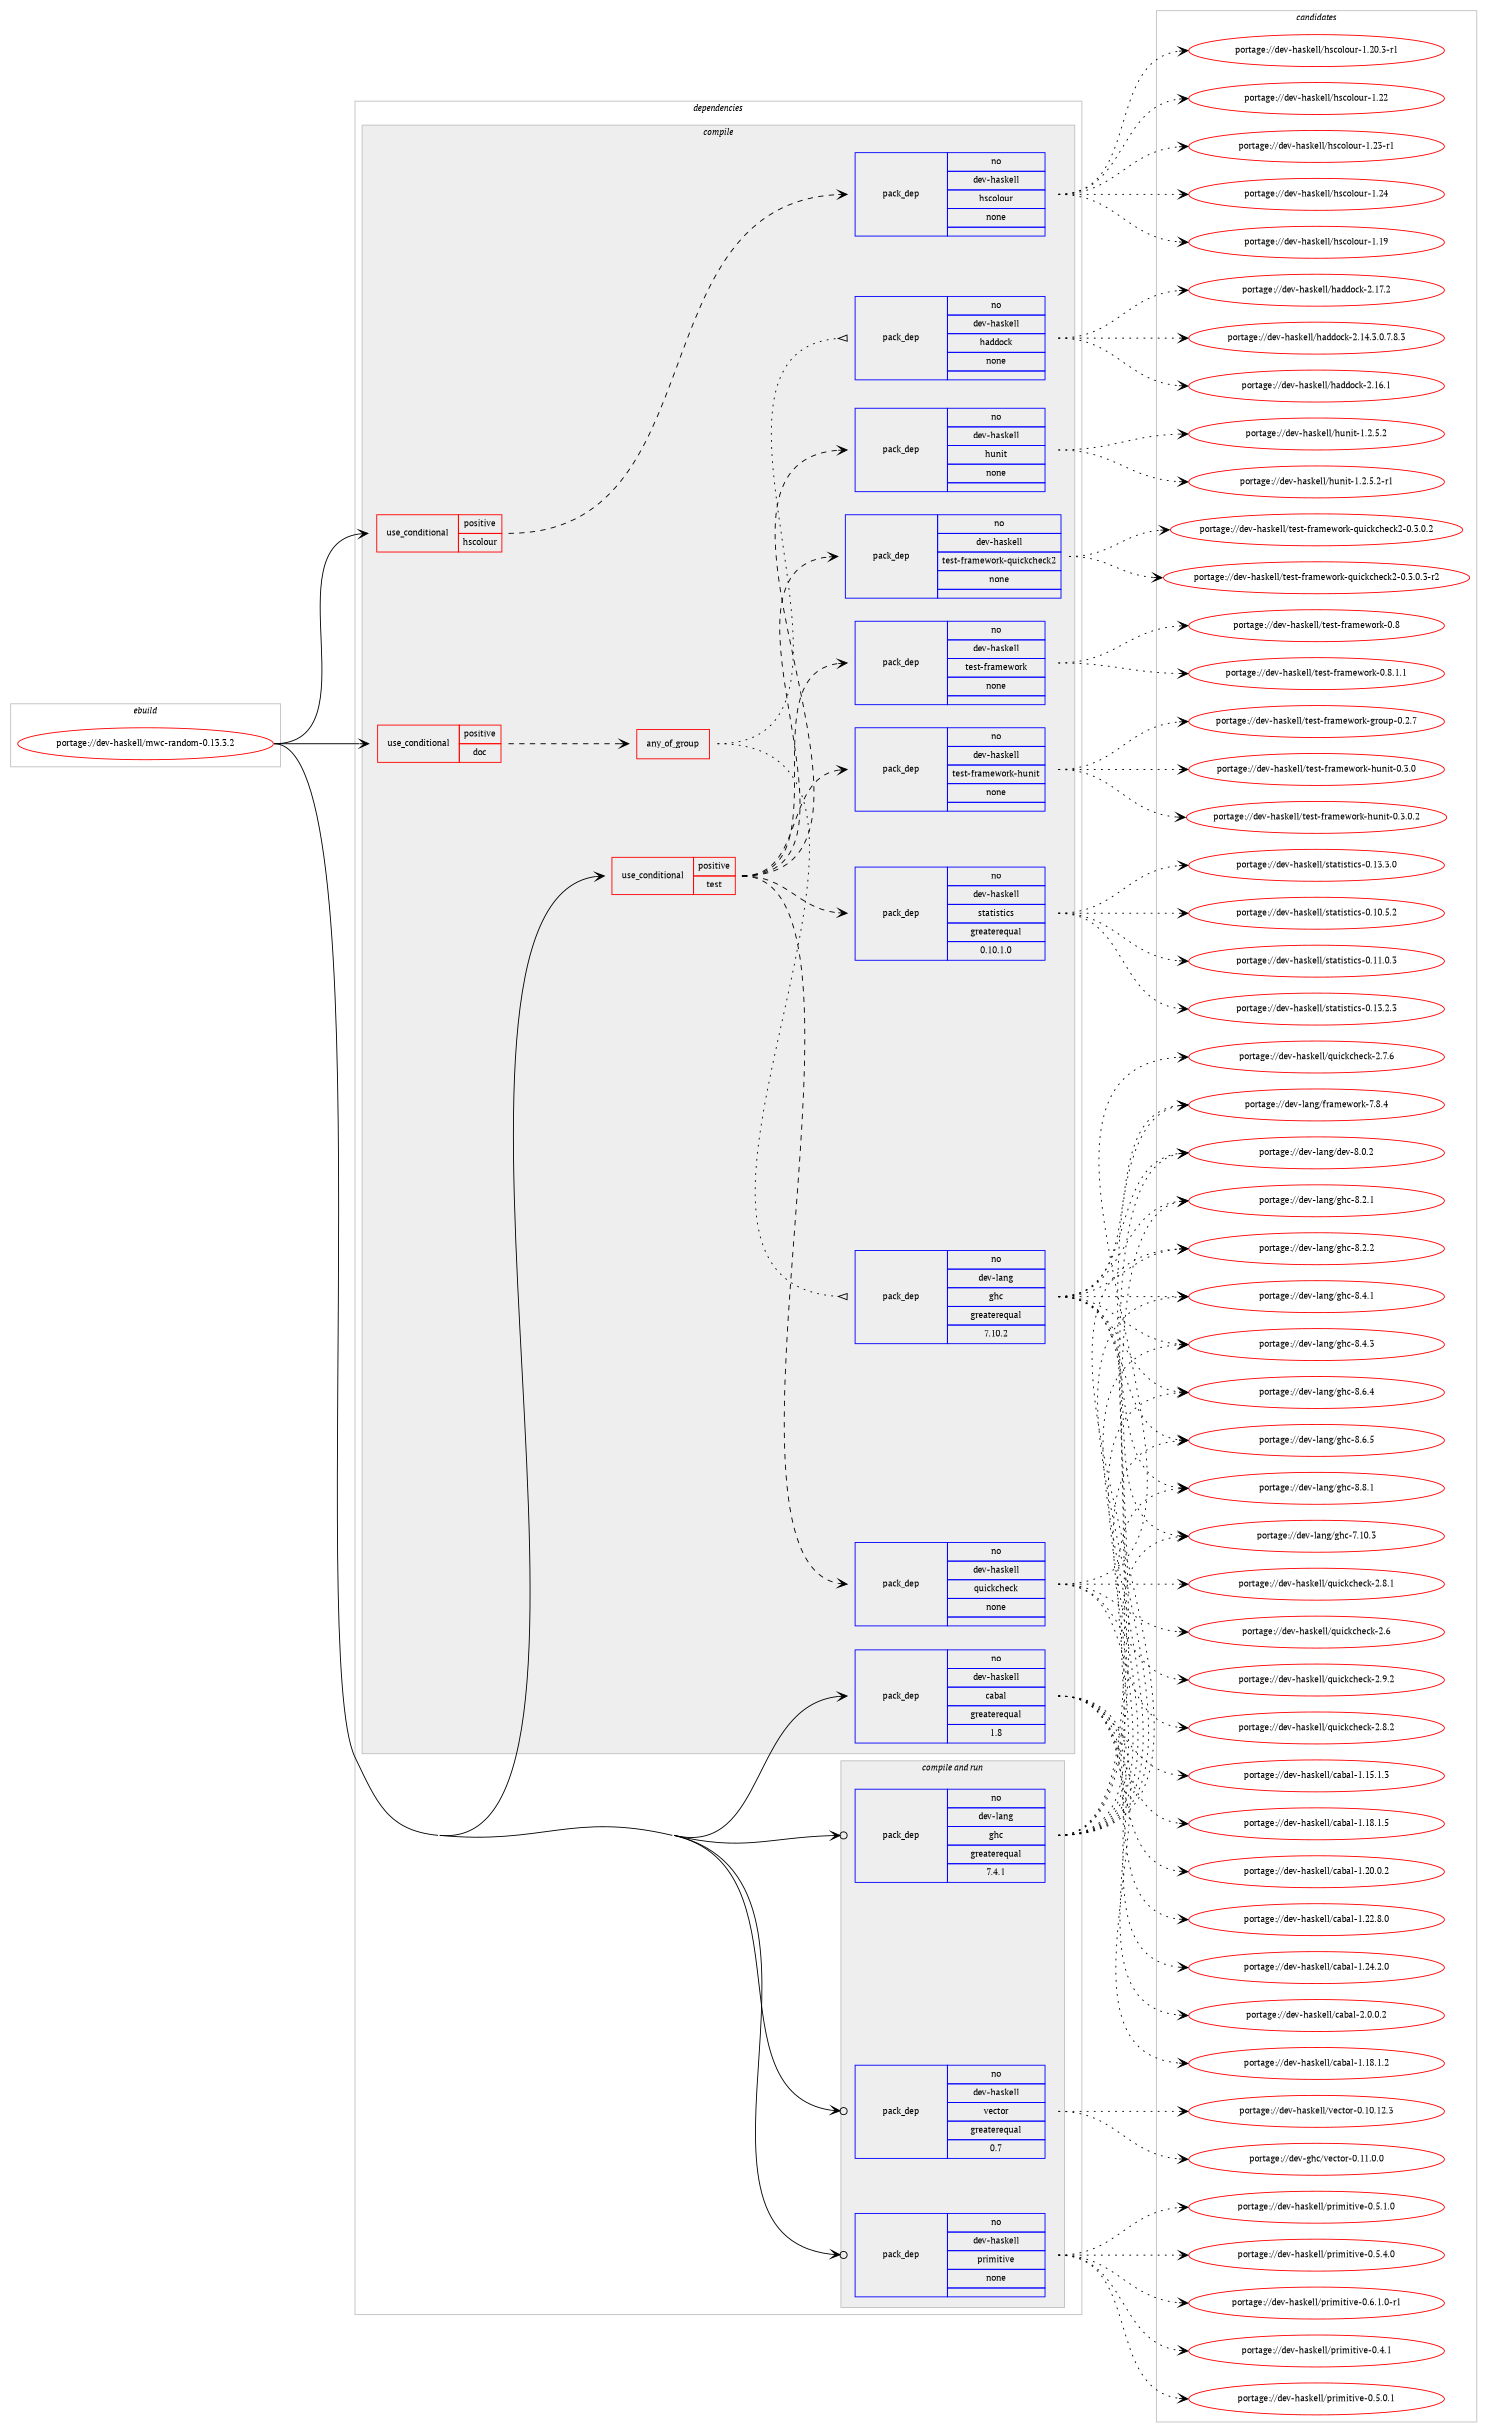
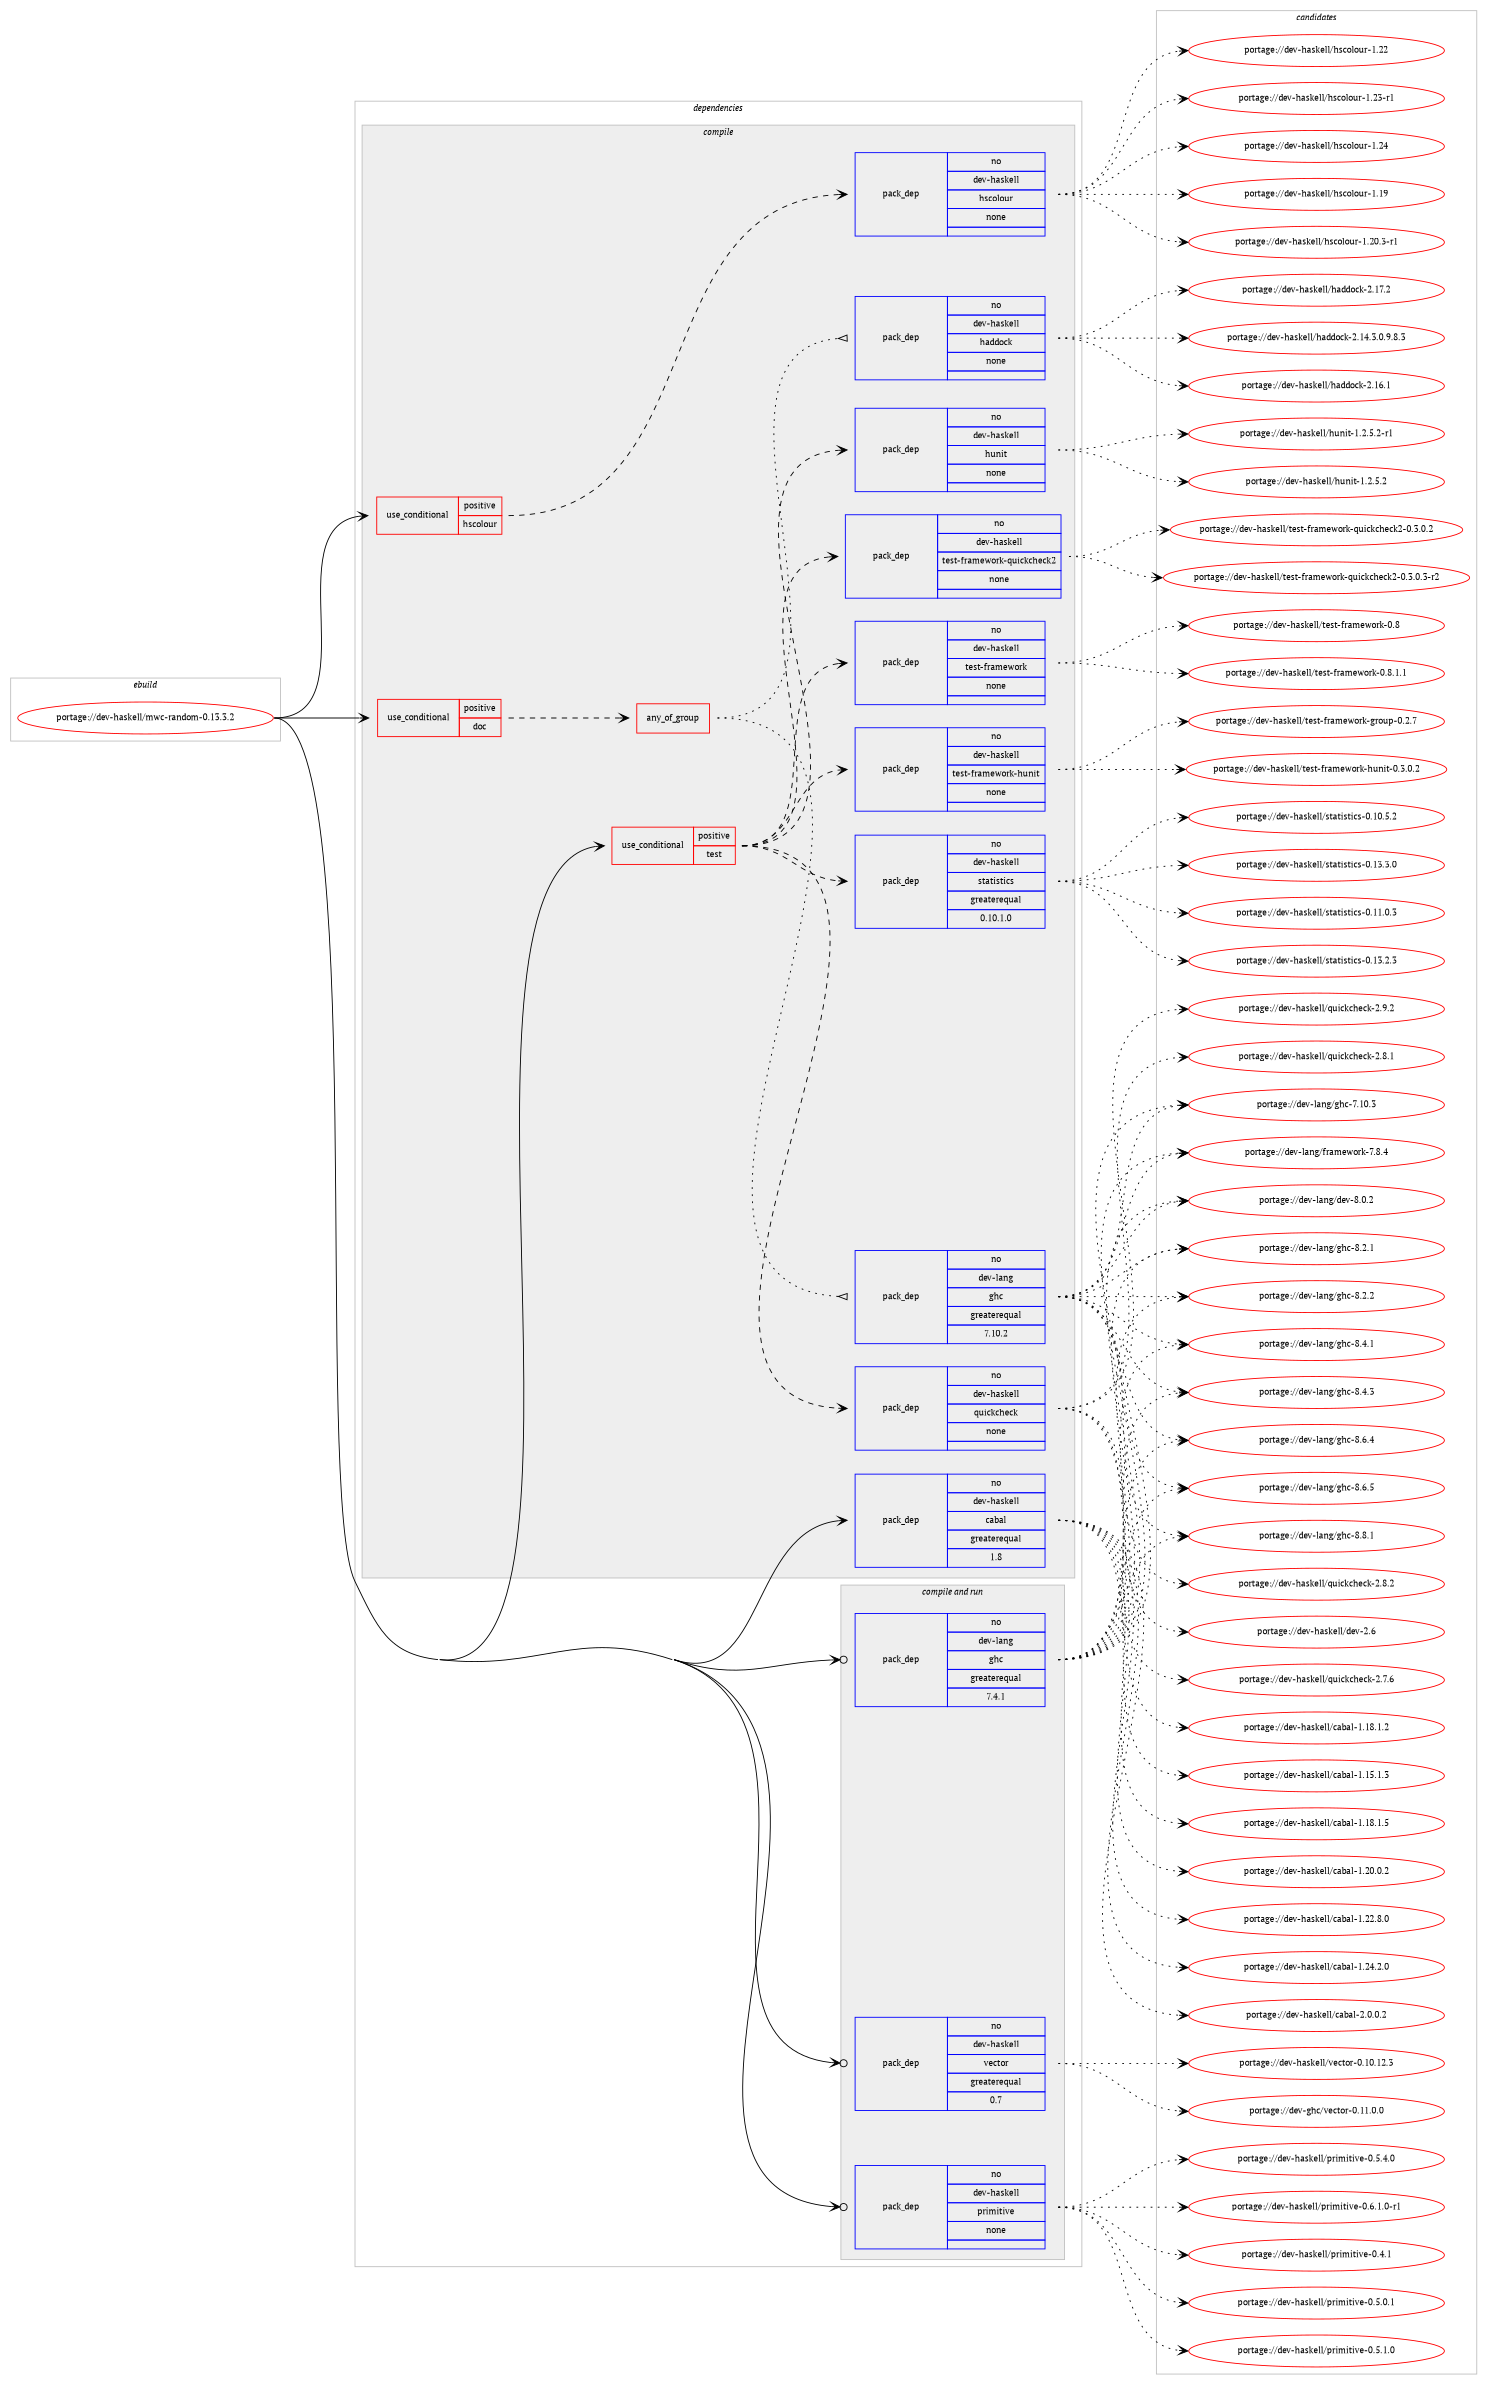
(1317, 338) -> (1317, 338)
(1317, 769) -> none
(1317, 1632) -> (1317, 1632)
